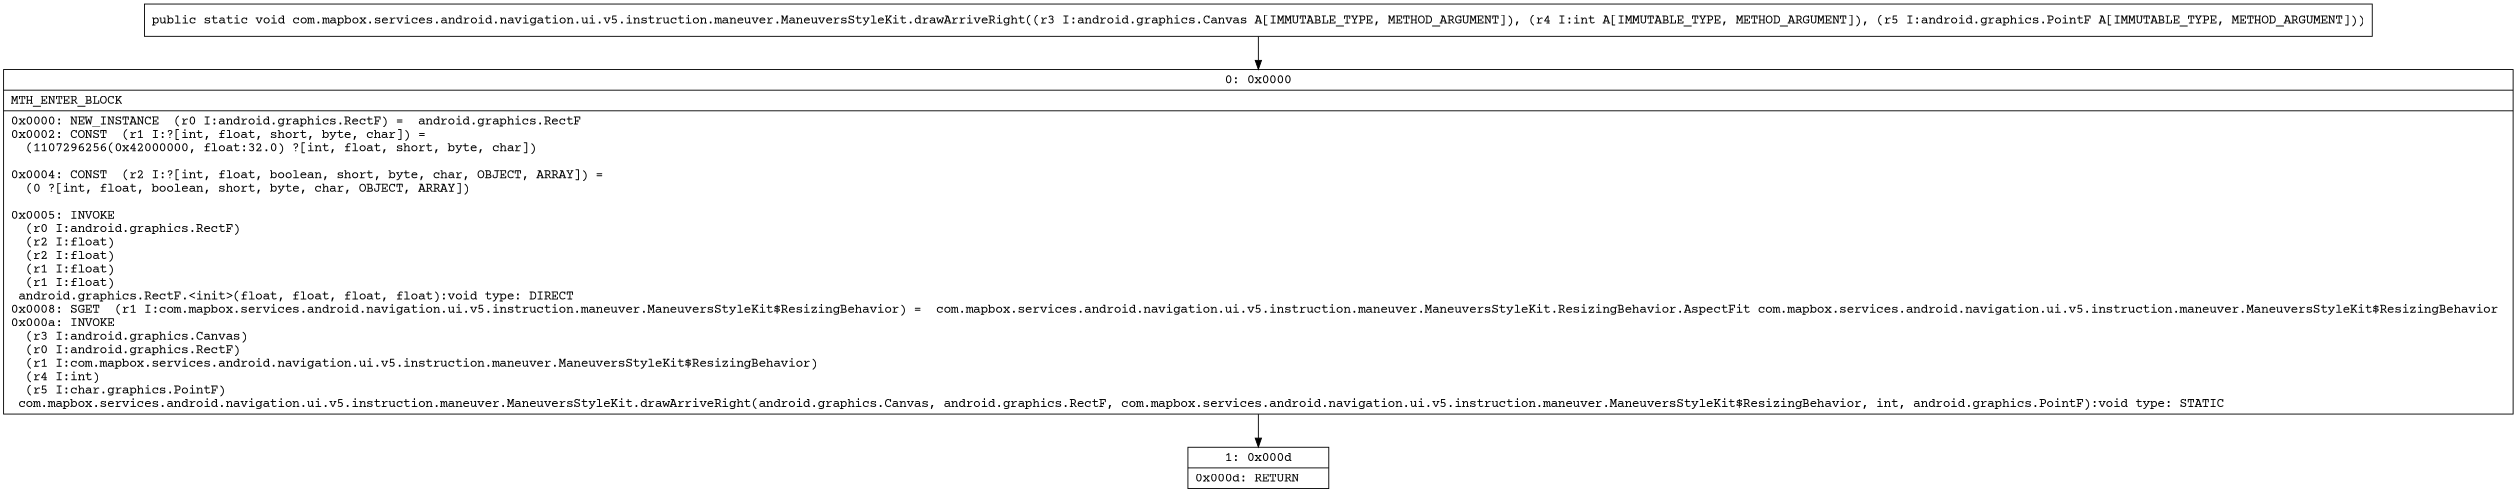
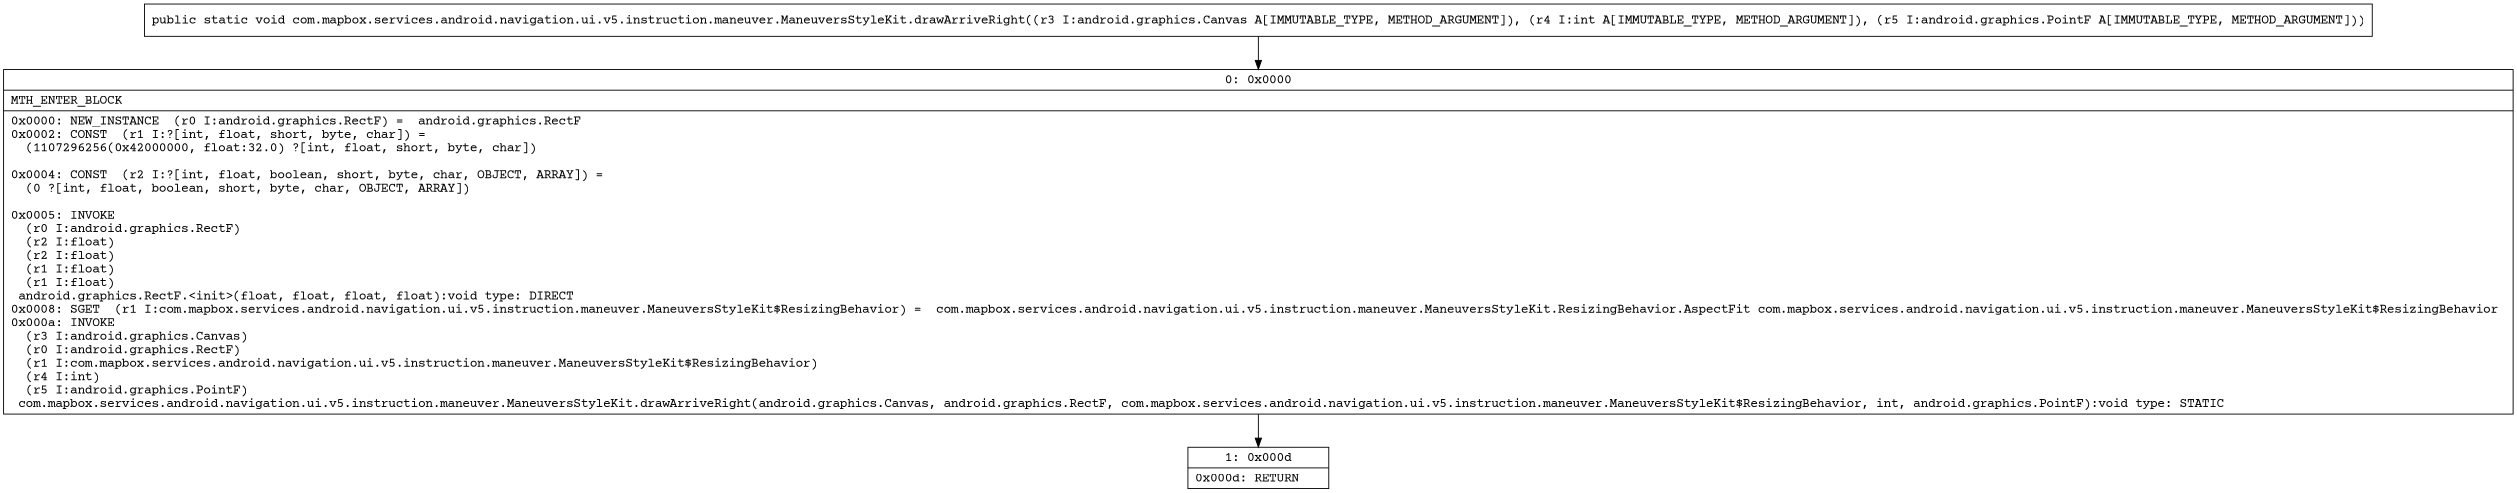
(118, 390) -> (130, 390)
